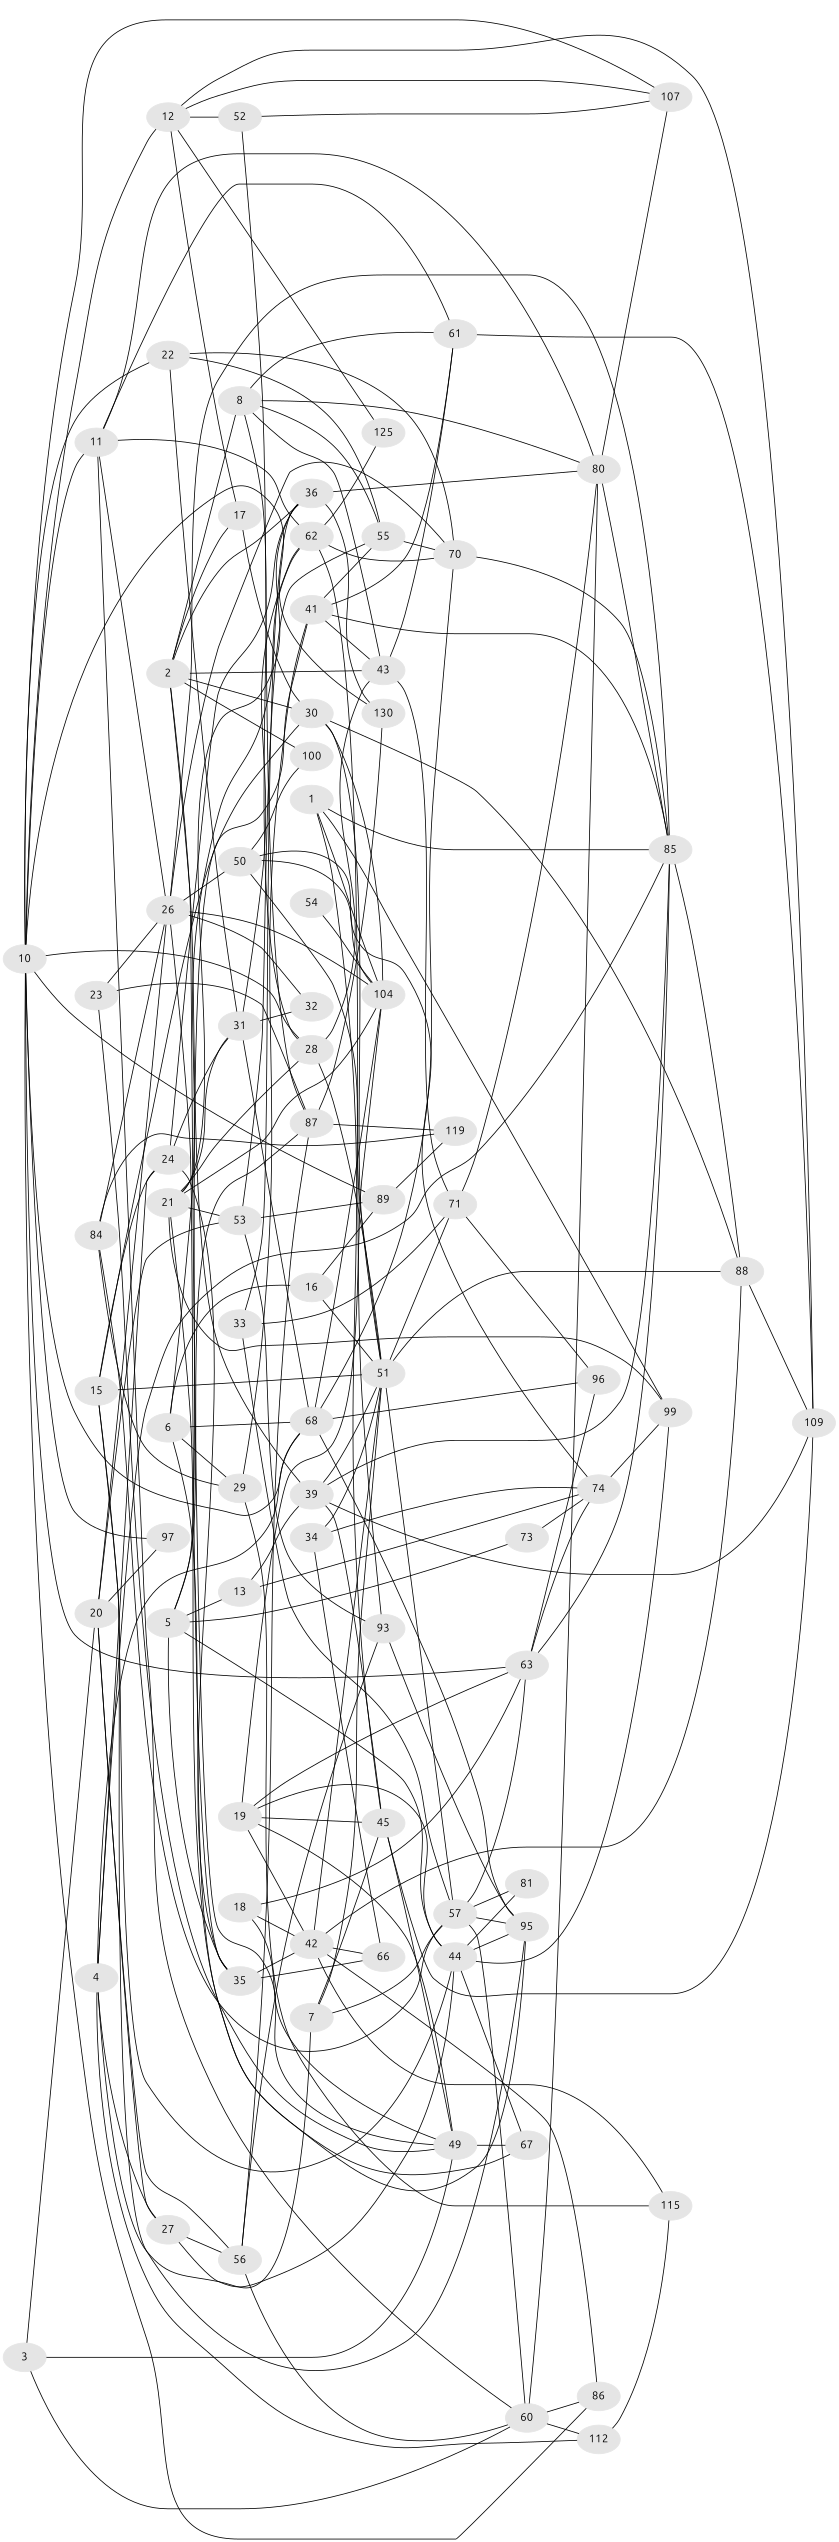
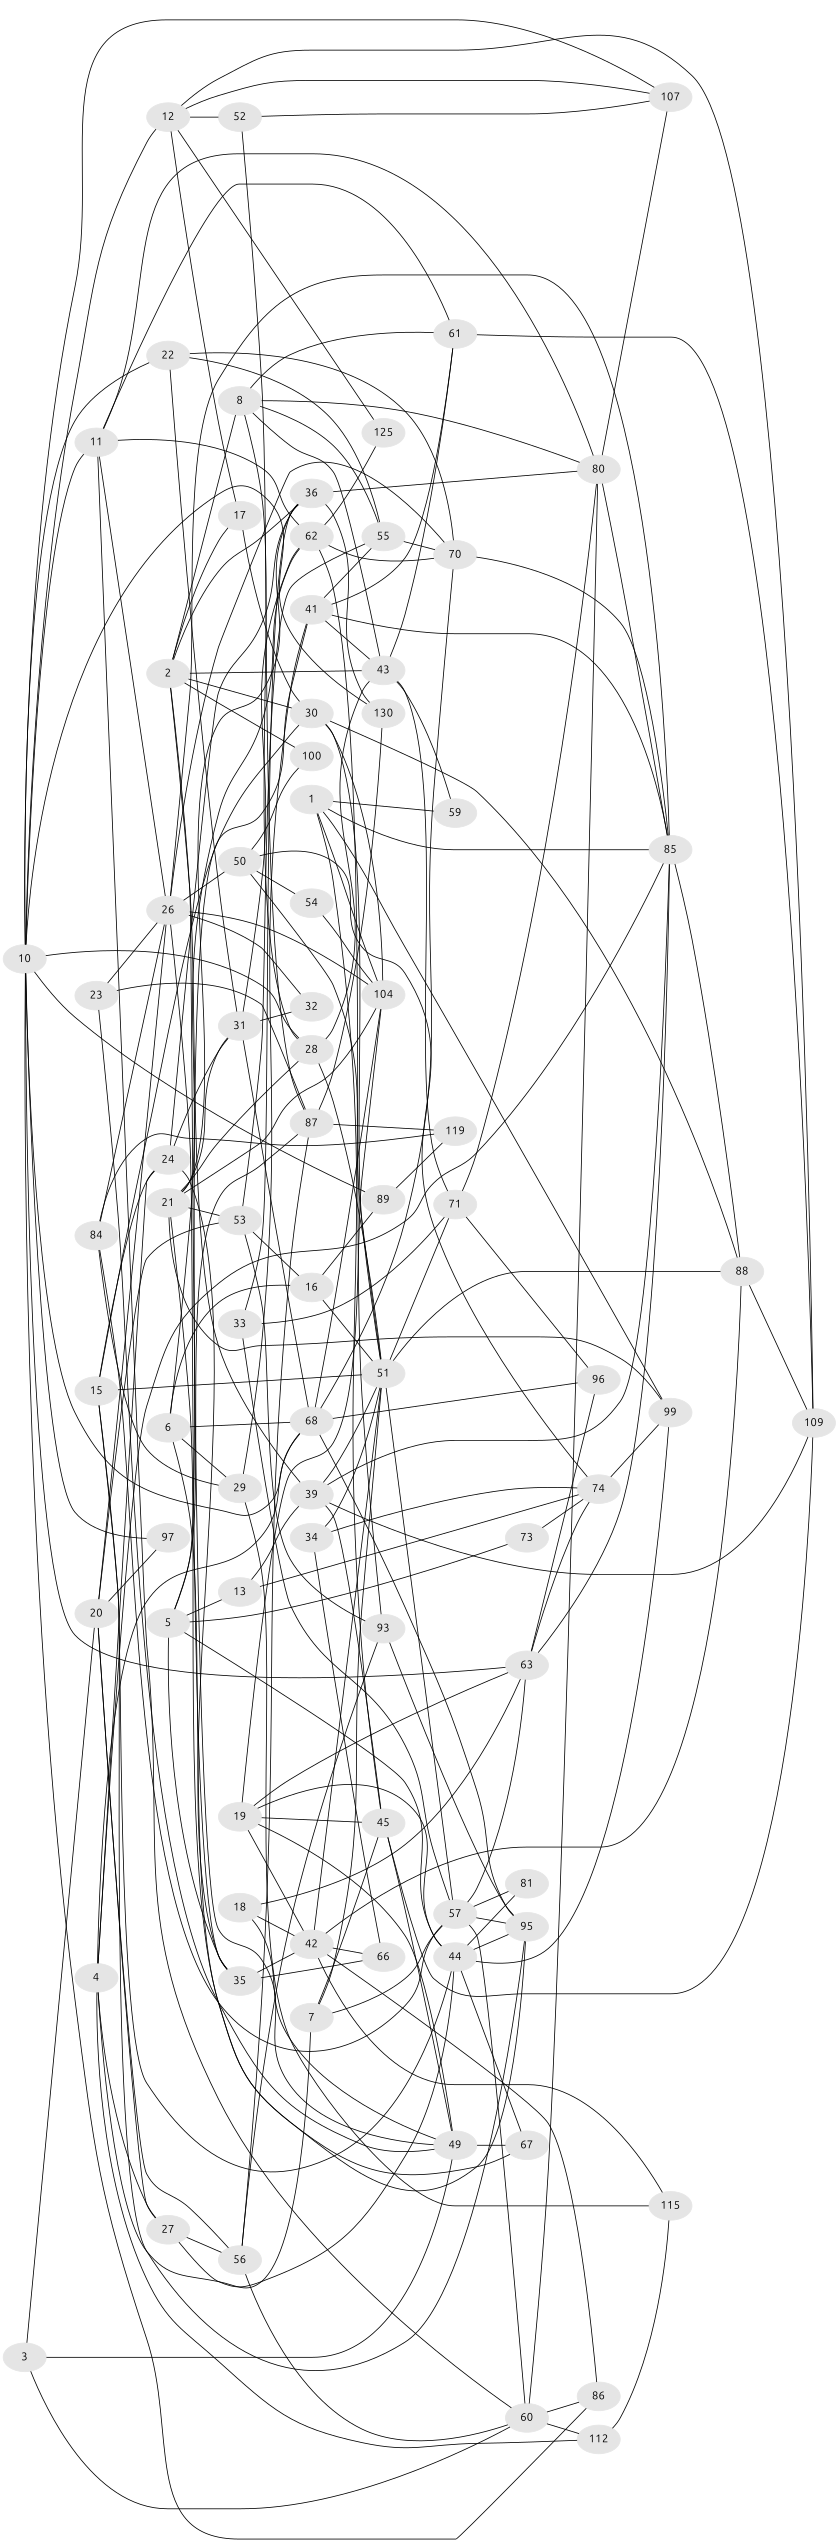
none -> (455, 813)
(325, 875) -> (277, 883)
(312, 1210) -> (276, 1254)
